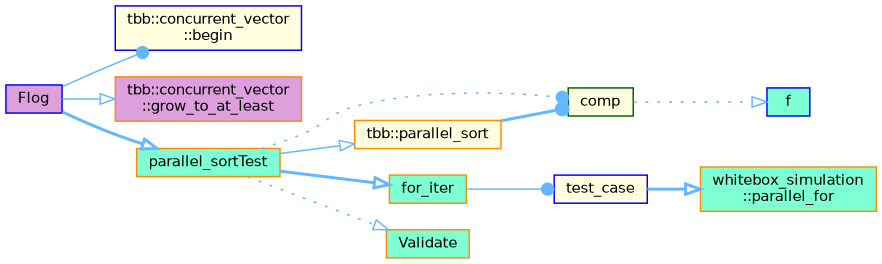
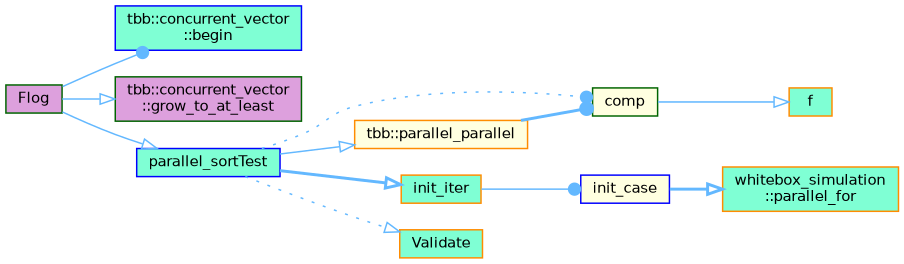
(208, 28) -> (208, 28)
(34, 99) -> (34, 99)
(208, 99) -> (208, 99)
(693, 102) -> (716, 102)
(788, 102) -> (811, 102)
(102, 129) -> (102, 129)
(428, 134) -> (441, 134)
(208, 163) -> (208, 163)
(428, 189) -> (441, 189)
(601, 189) -> (625, 189)
